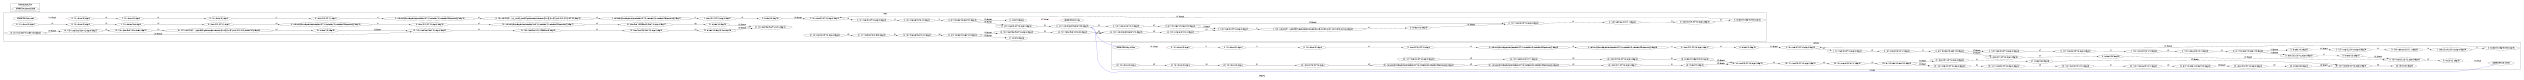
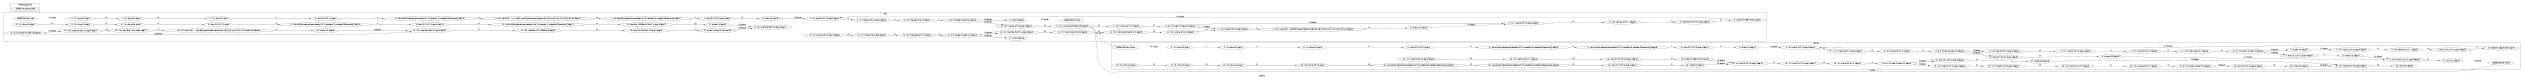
(131, 25) -> (131, 25)
(770, 27) -> (770, 27)
